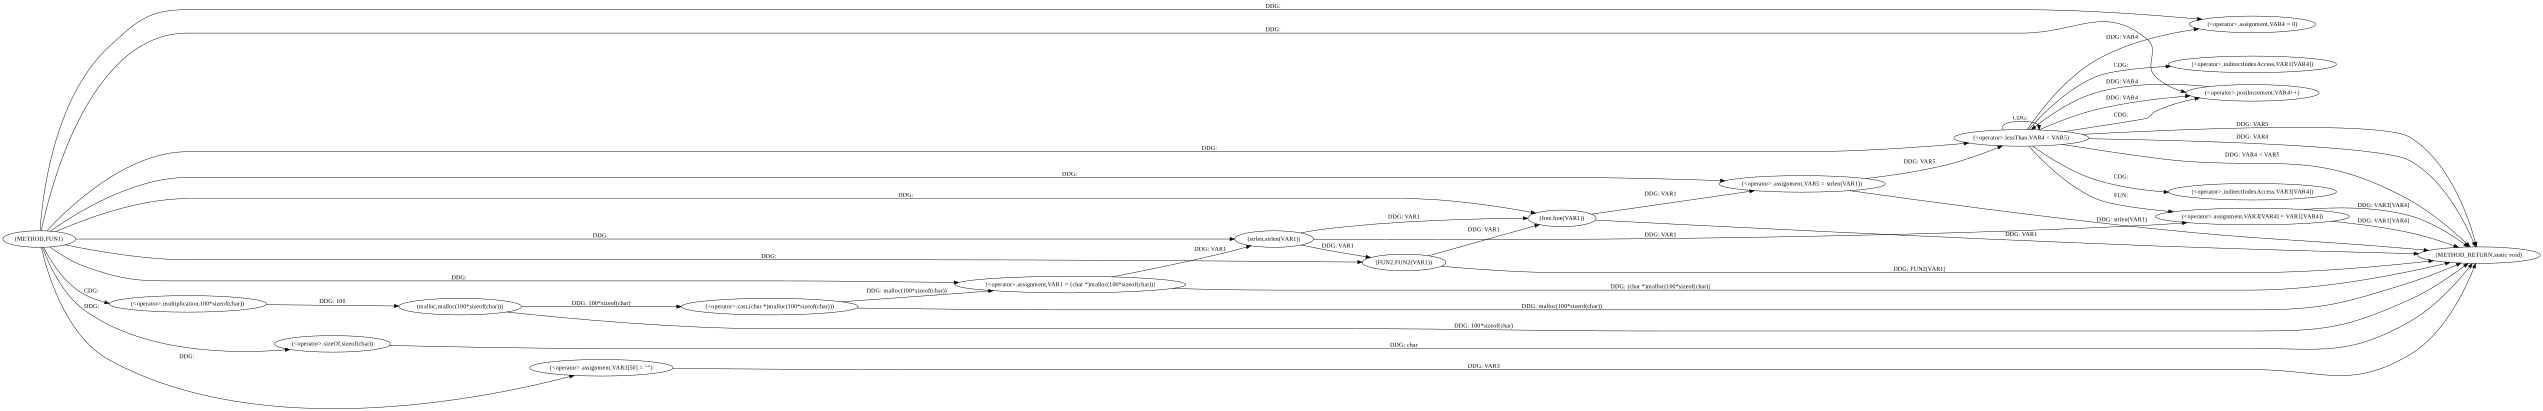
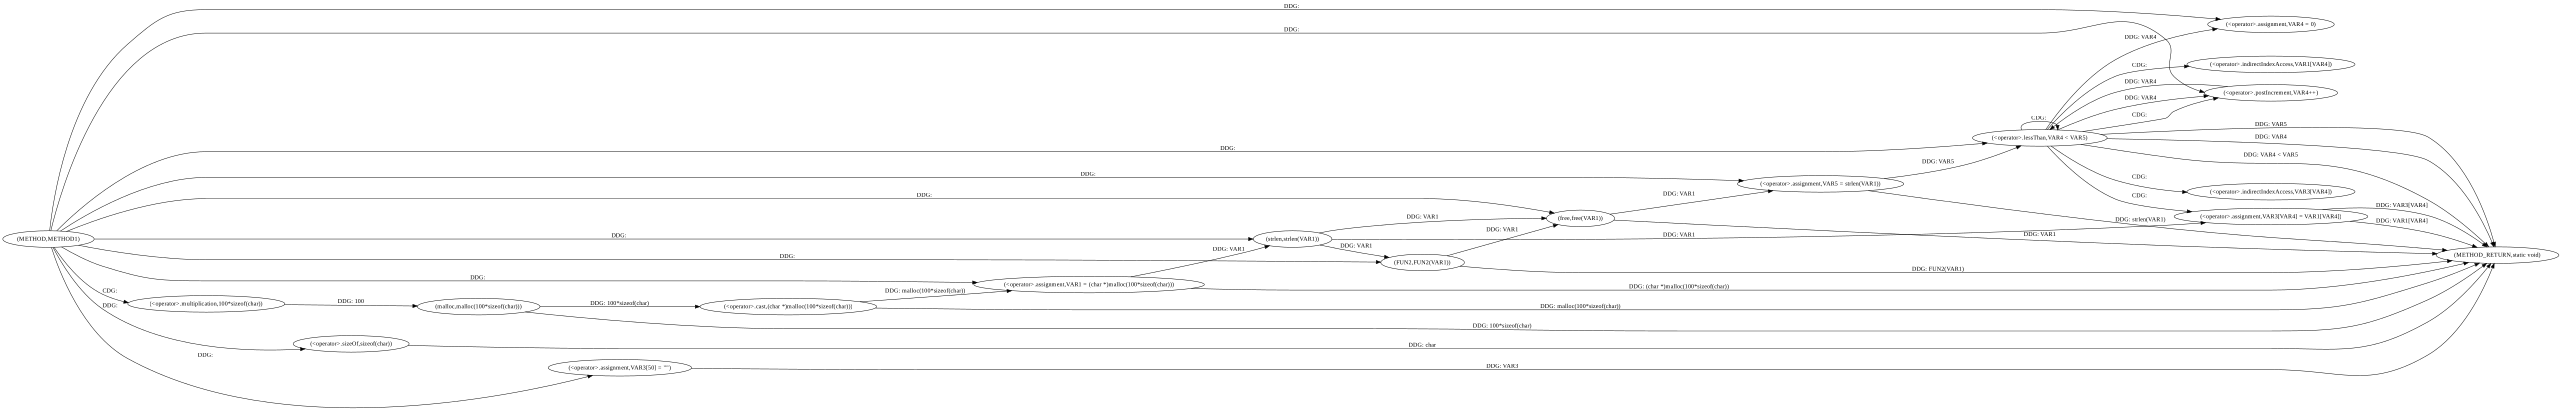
(2122, 196) -> (2141, 196)
(39, 239) -> (48, 239)
